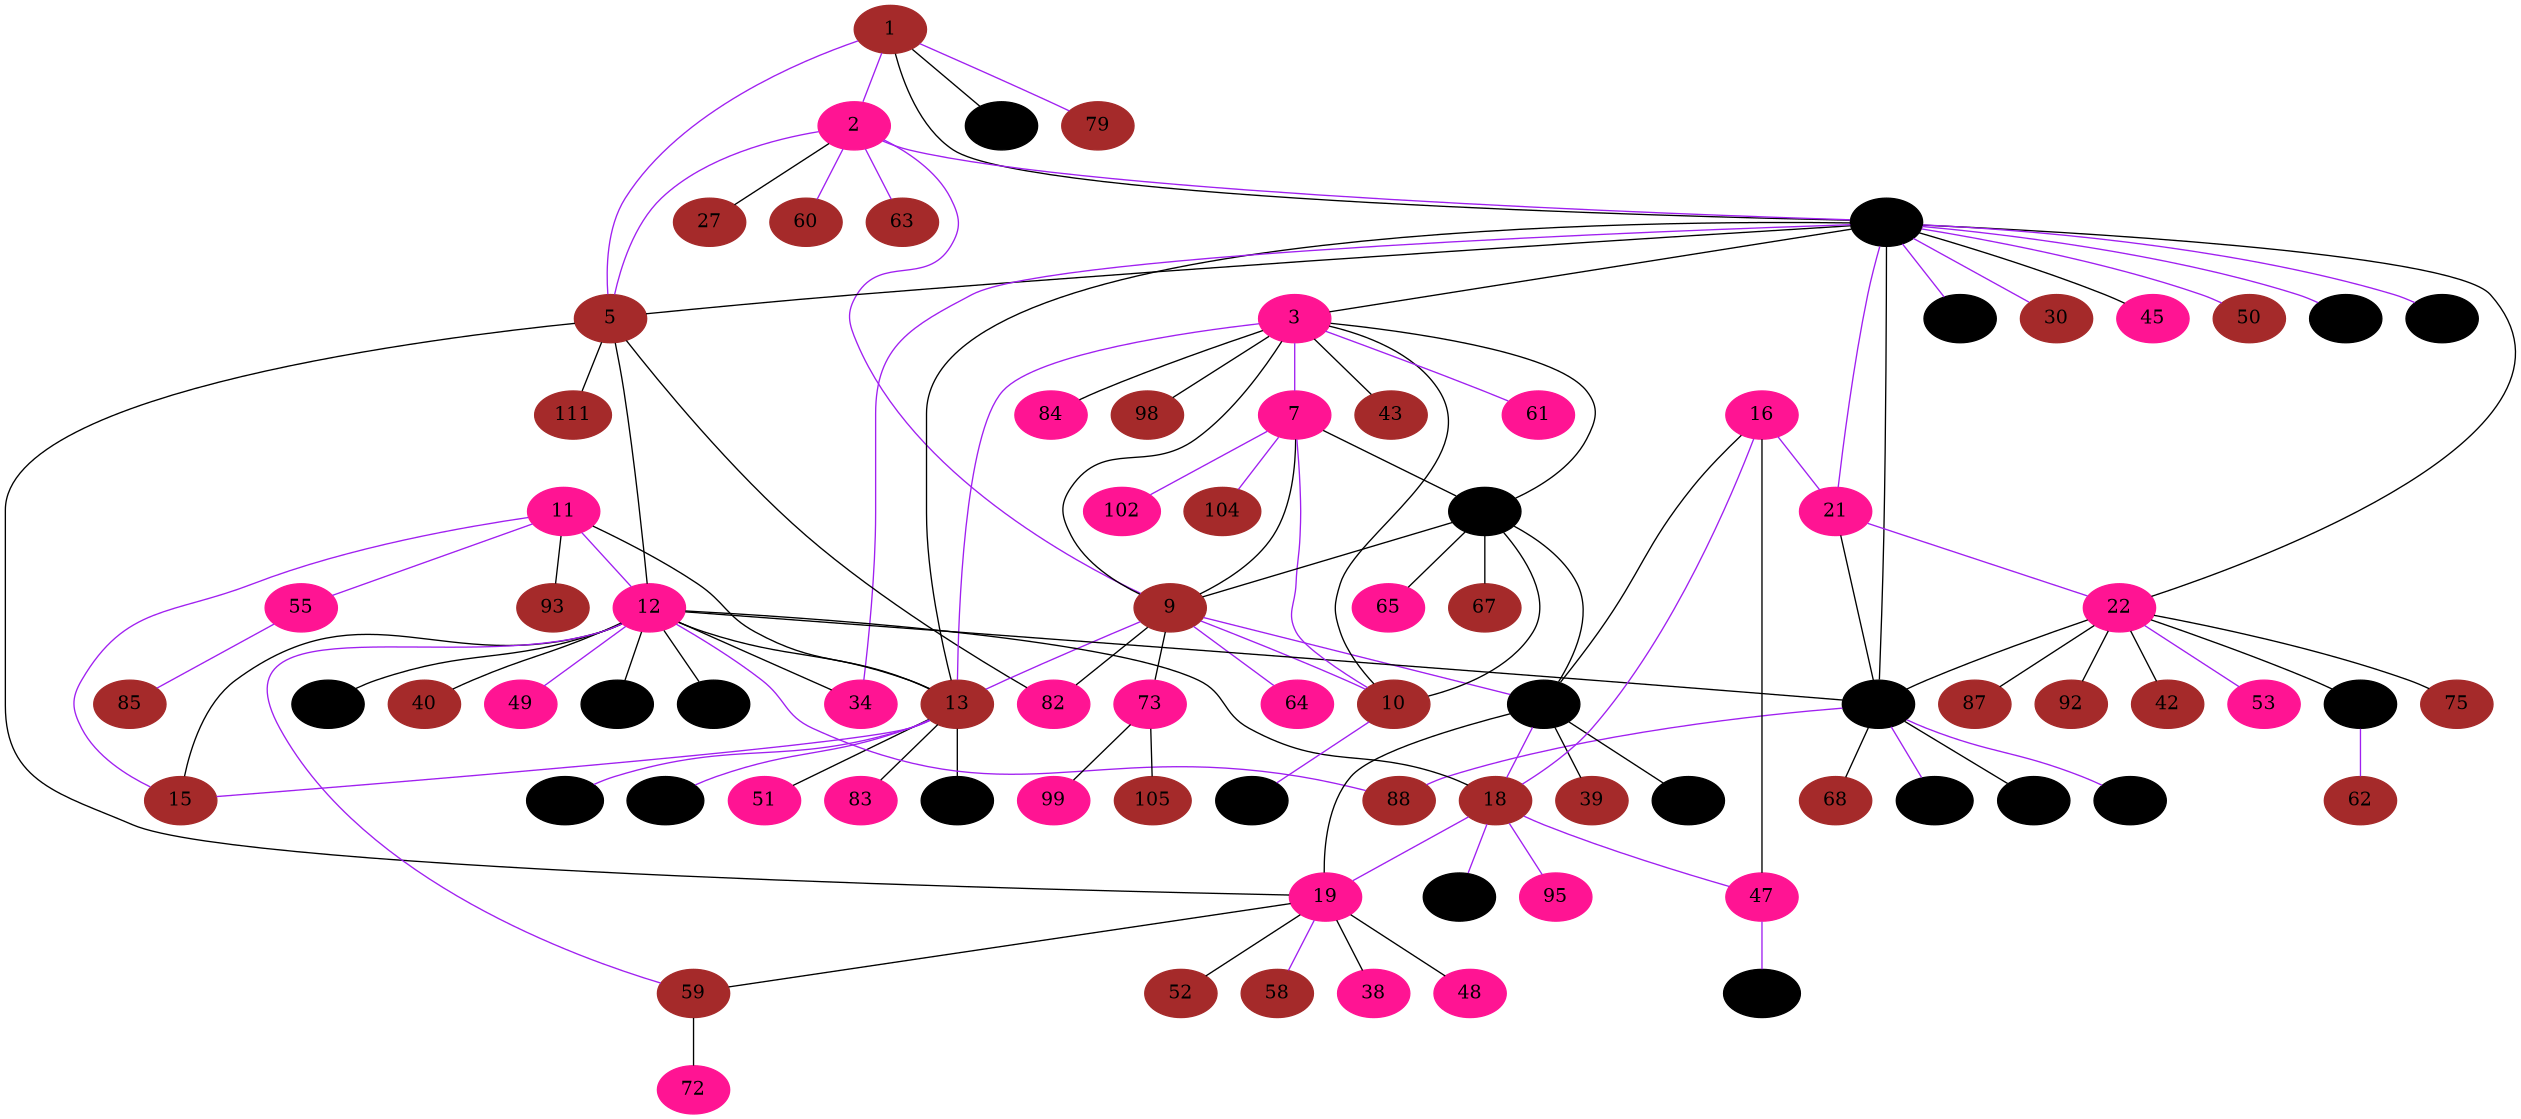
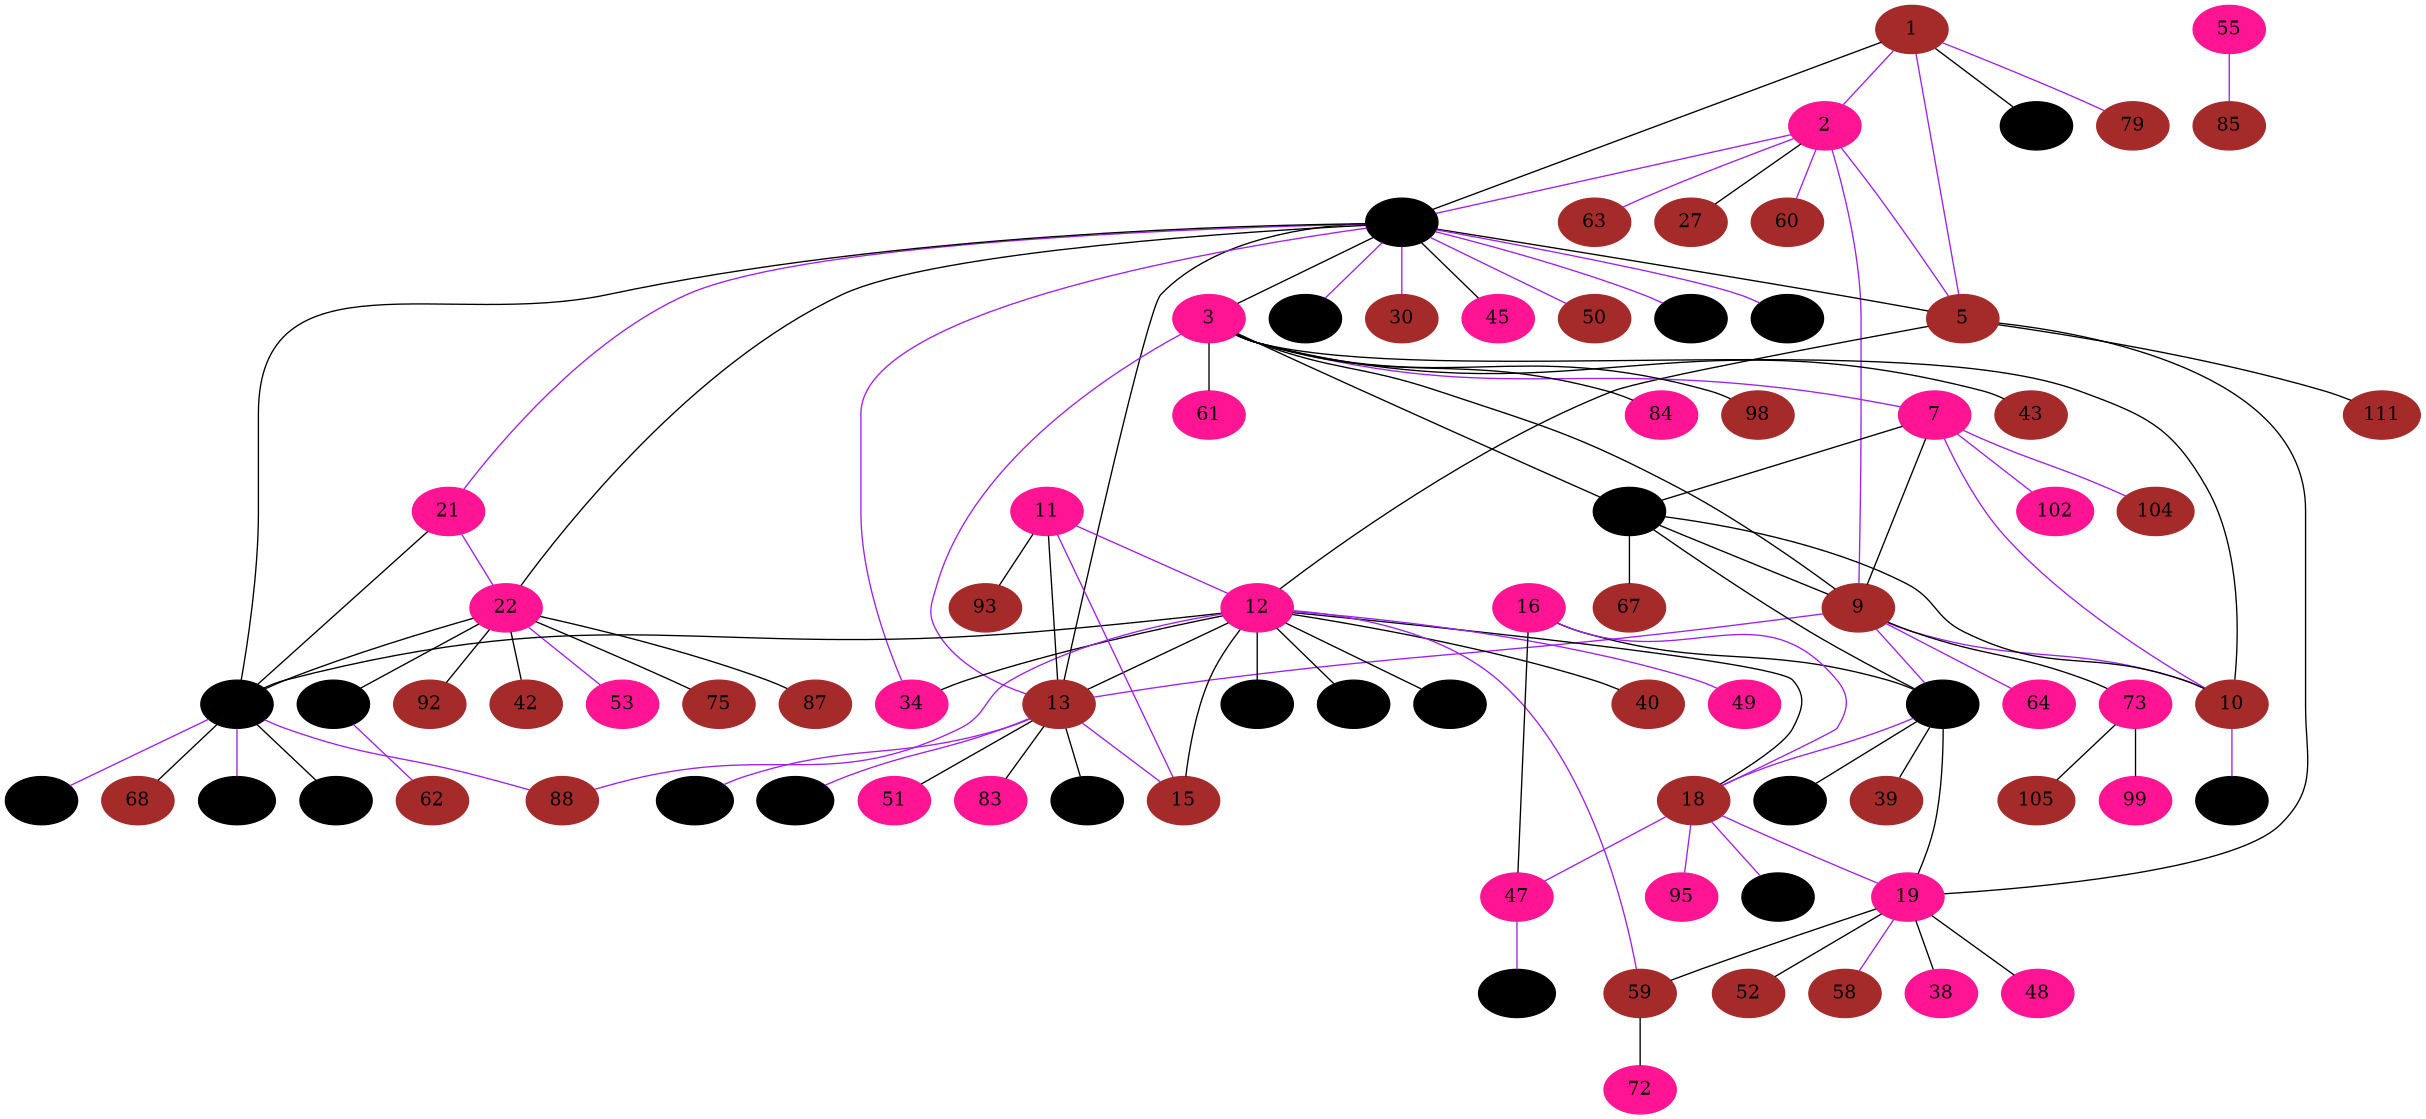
(1435, 372) -> (1209, 367)
(1799, 463) -> none
(432, 560) -> none
(1388, 608) -> none
(1054, 704) -> none
